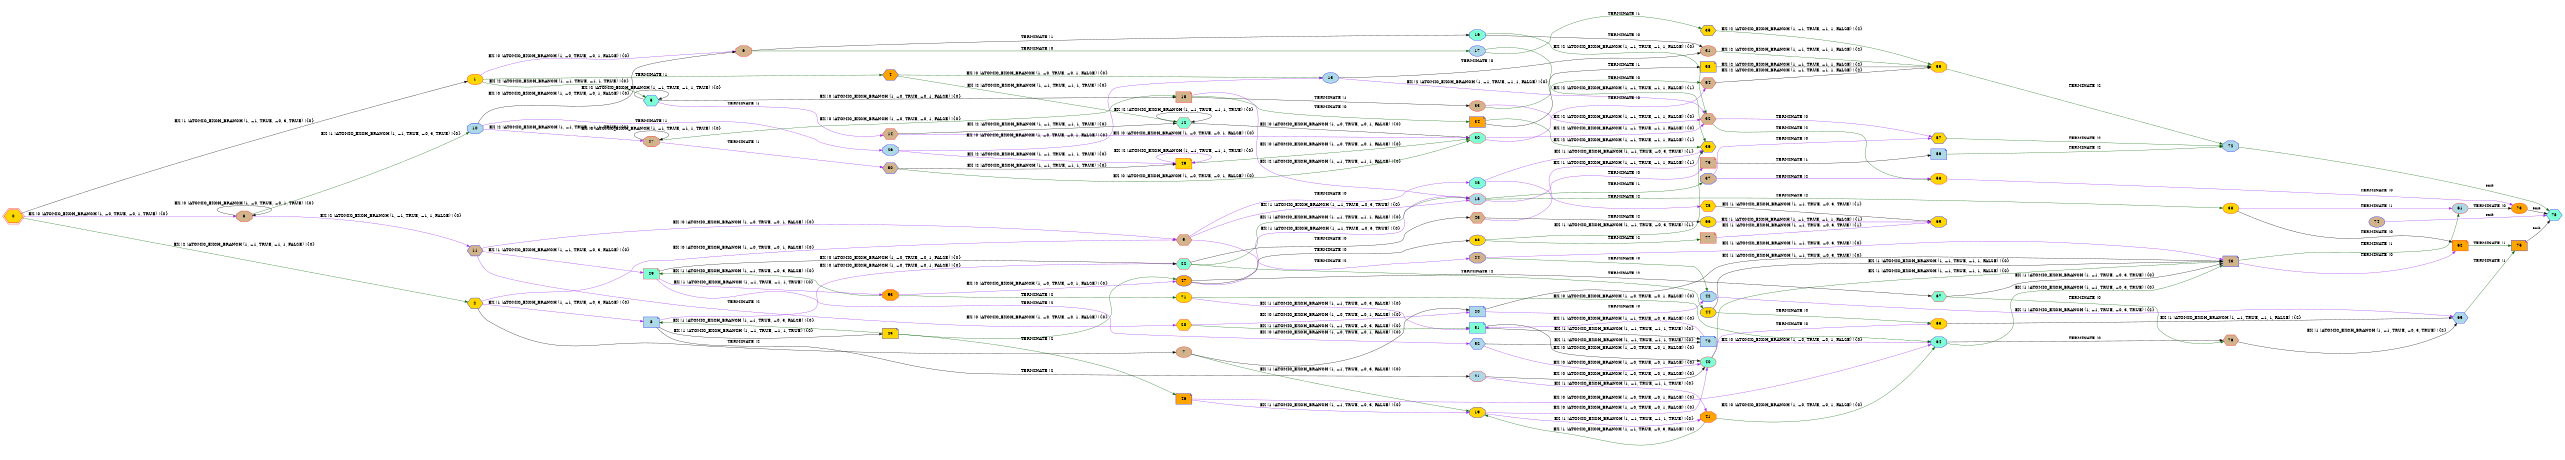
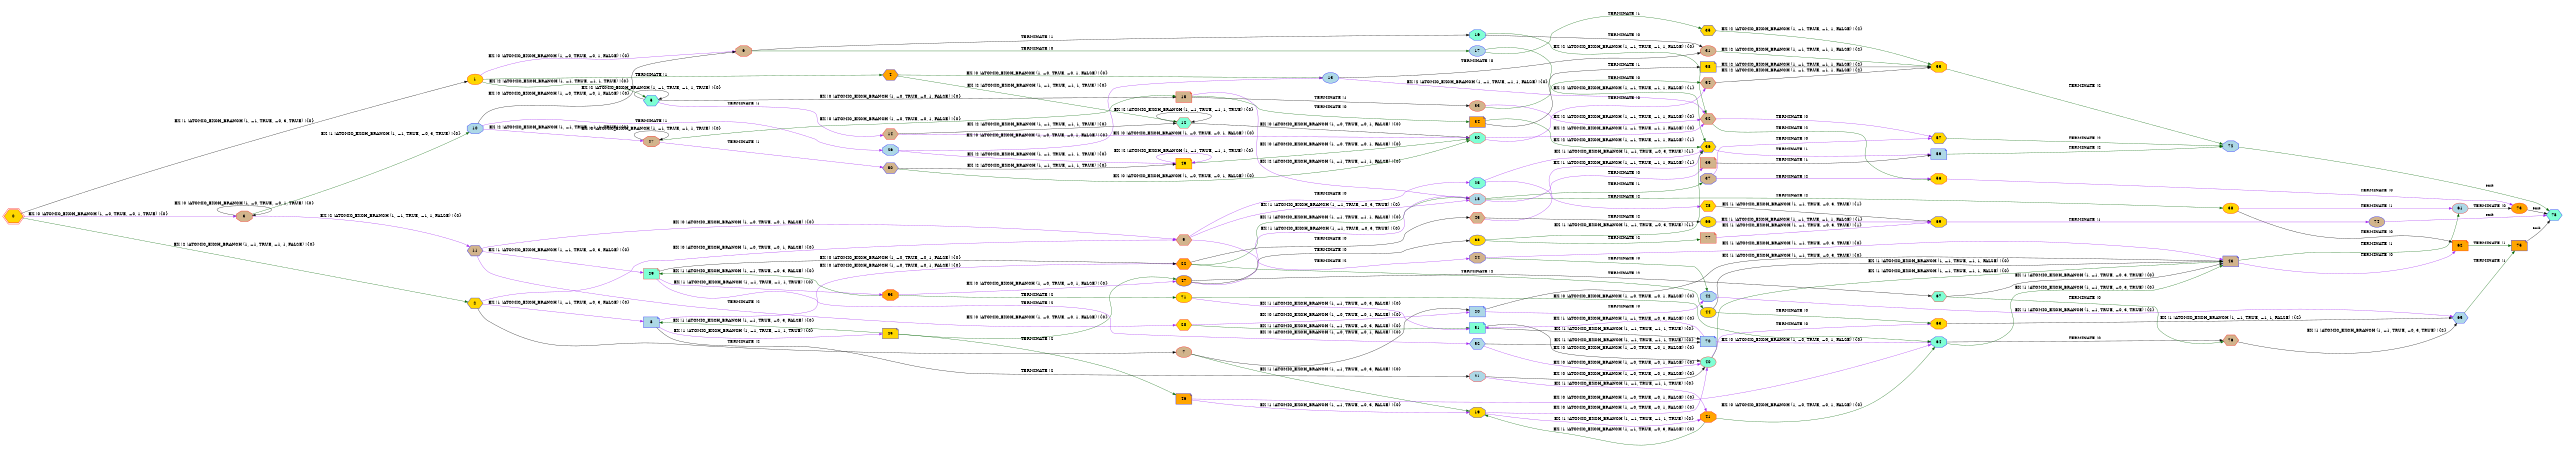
none -> (1821, 156)
(1708, 163) -> (1708, 163)
none -> (2156, 222)
(1184, 264) -> (1184, 264)
(769, 338) -> (769, 338)
